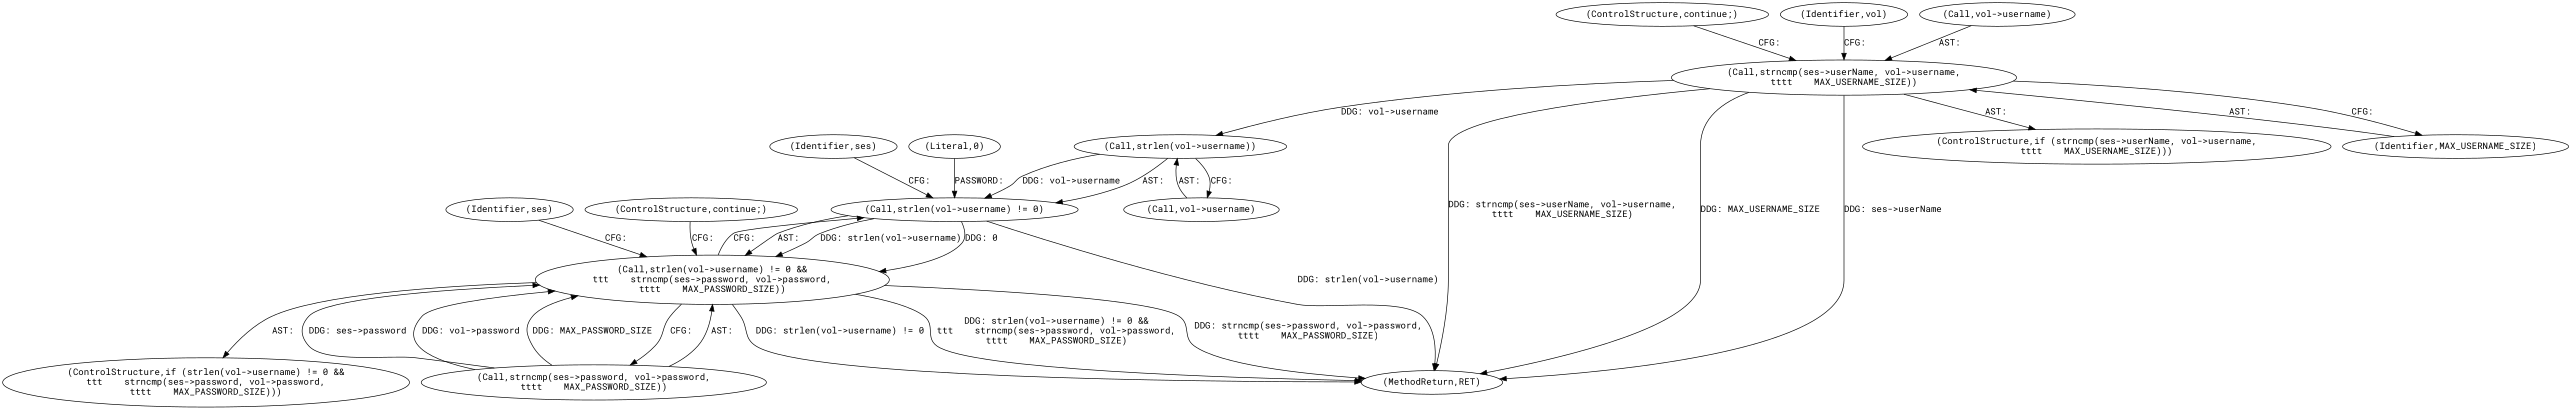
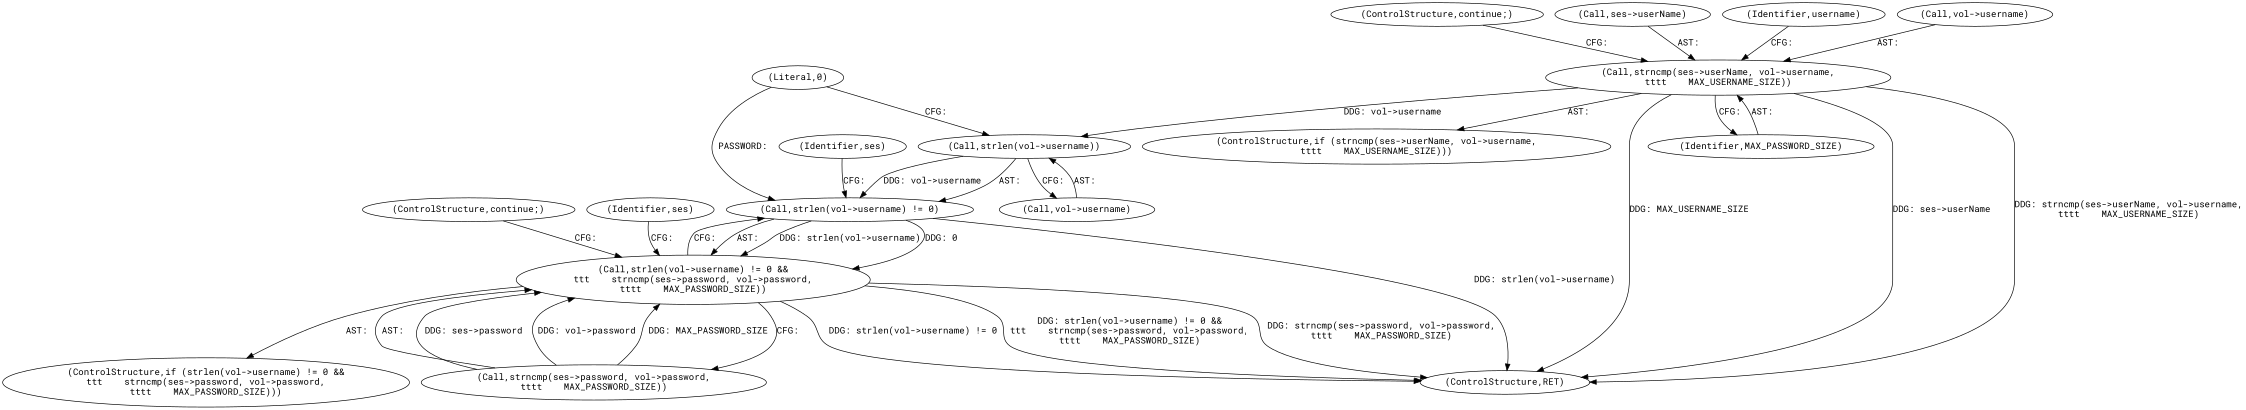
none -> (1633, 14)
(1844, 14) -> (1804, 14)
none -> (905, 110)
(2456, 147) -> (1761, 147)
(1432, 382) -> (1505, 382)
